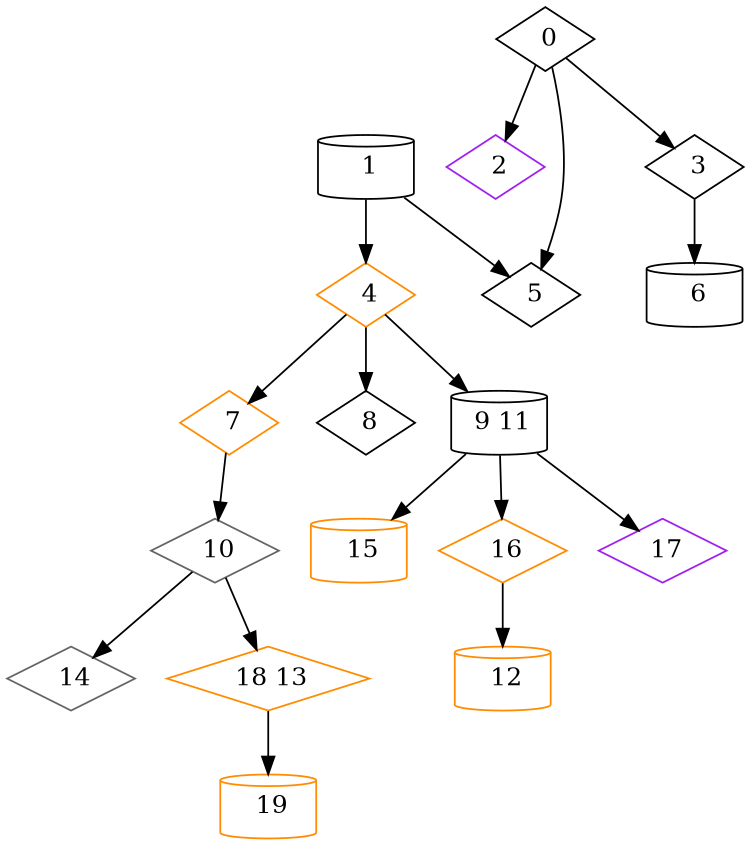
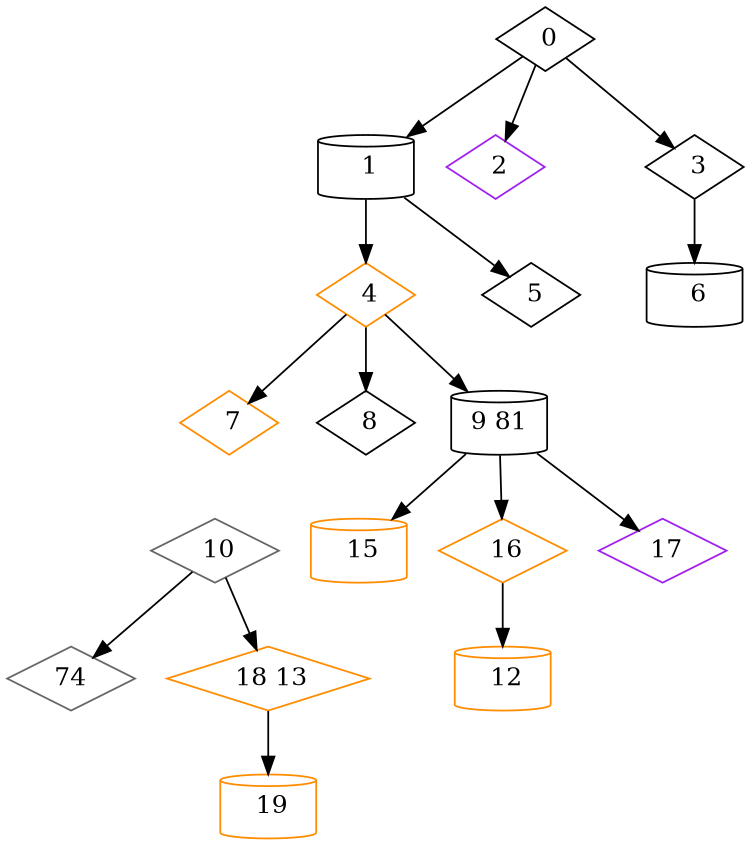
(564, 160) -> (473, 91)
(499, 423) -> (499, 423)
(223, 477) -> none
(71, 679) -> (71, 679)
